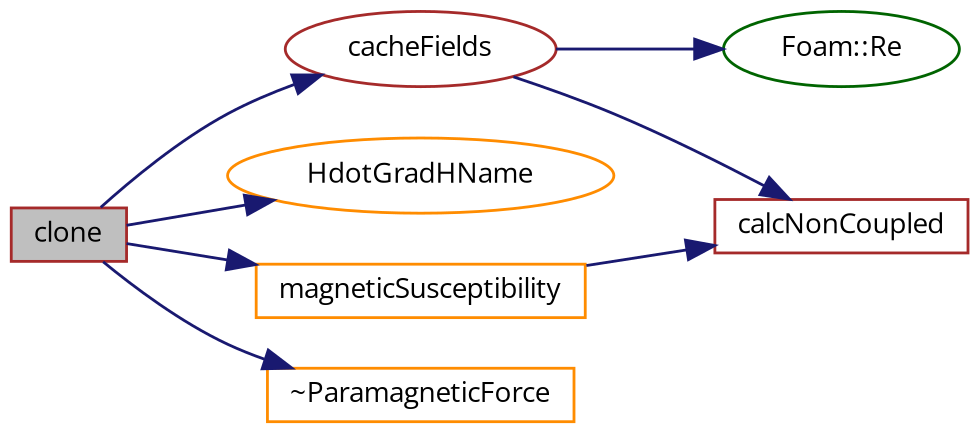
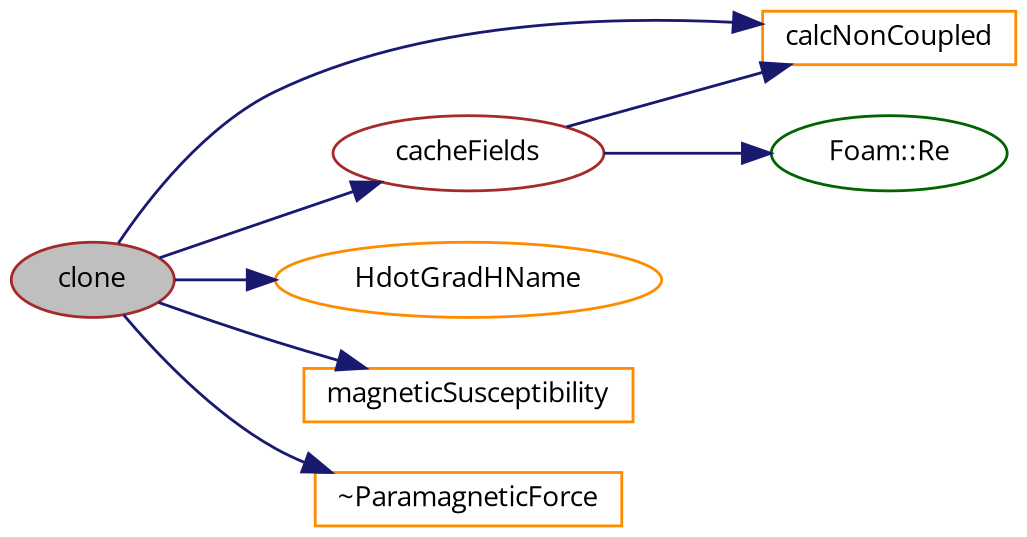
(841, 226) -> (889, 38)
(69, 235) -> (93, 280)
(637, 258) -> (392, 50)
